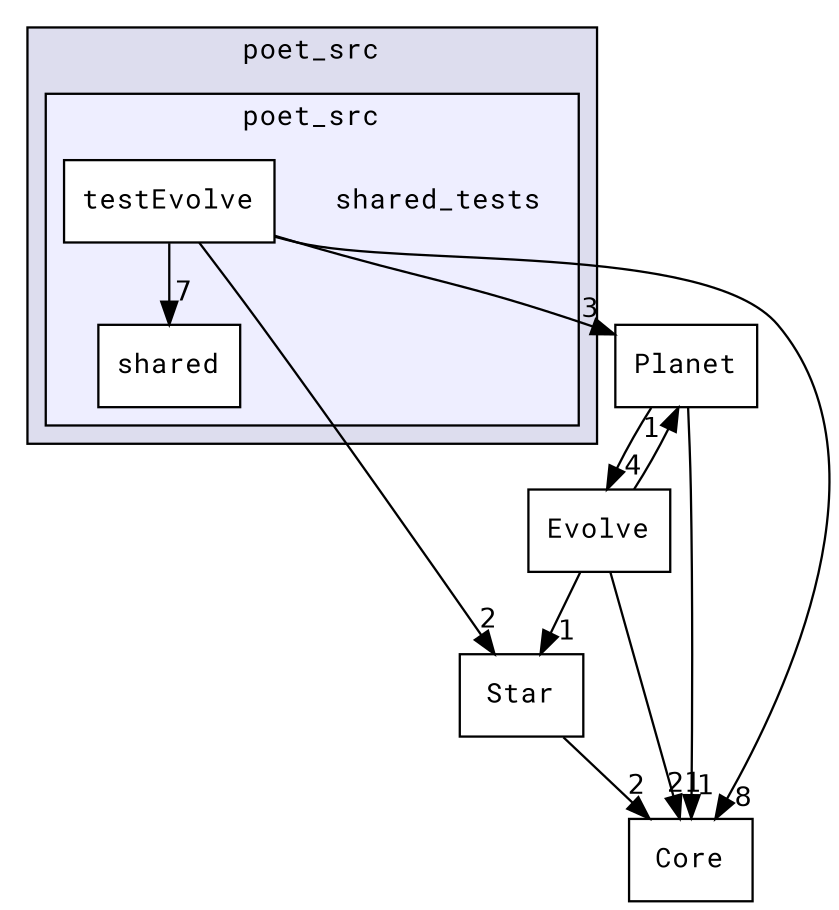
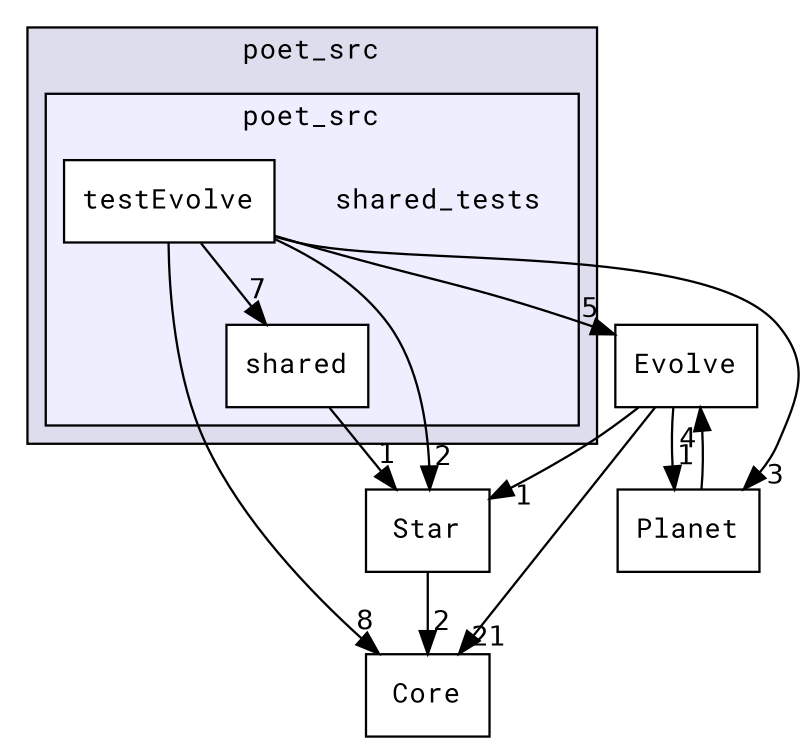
none -> (434, 279)
none -> (356, 440)
(692, 601) -> none
